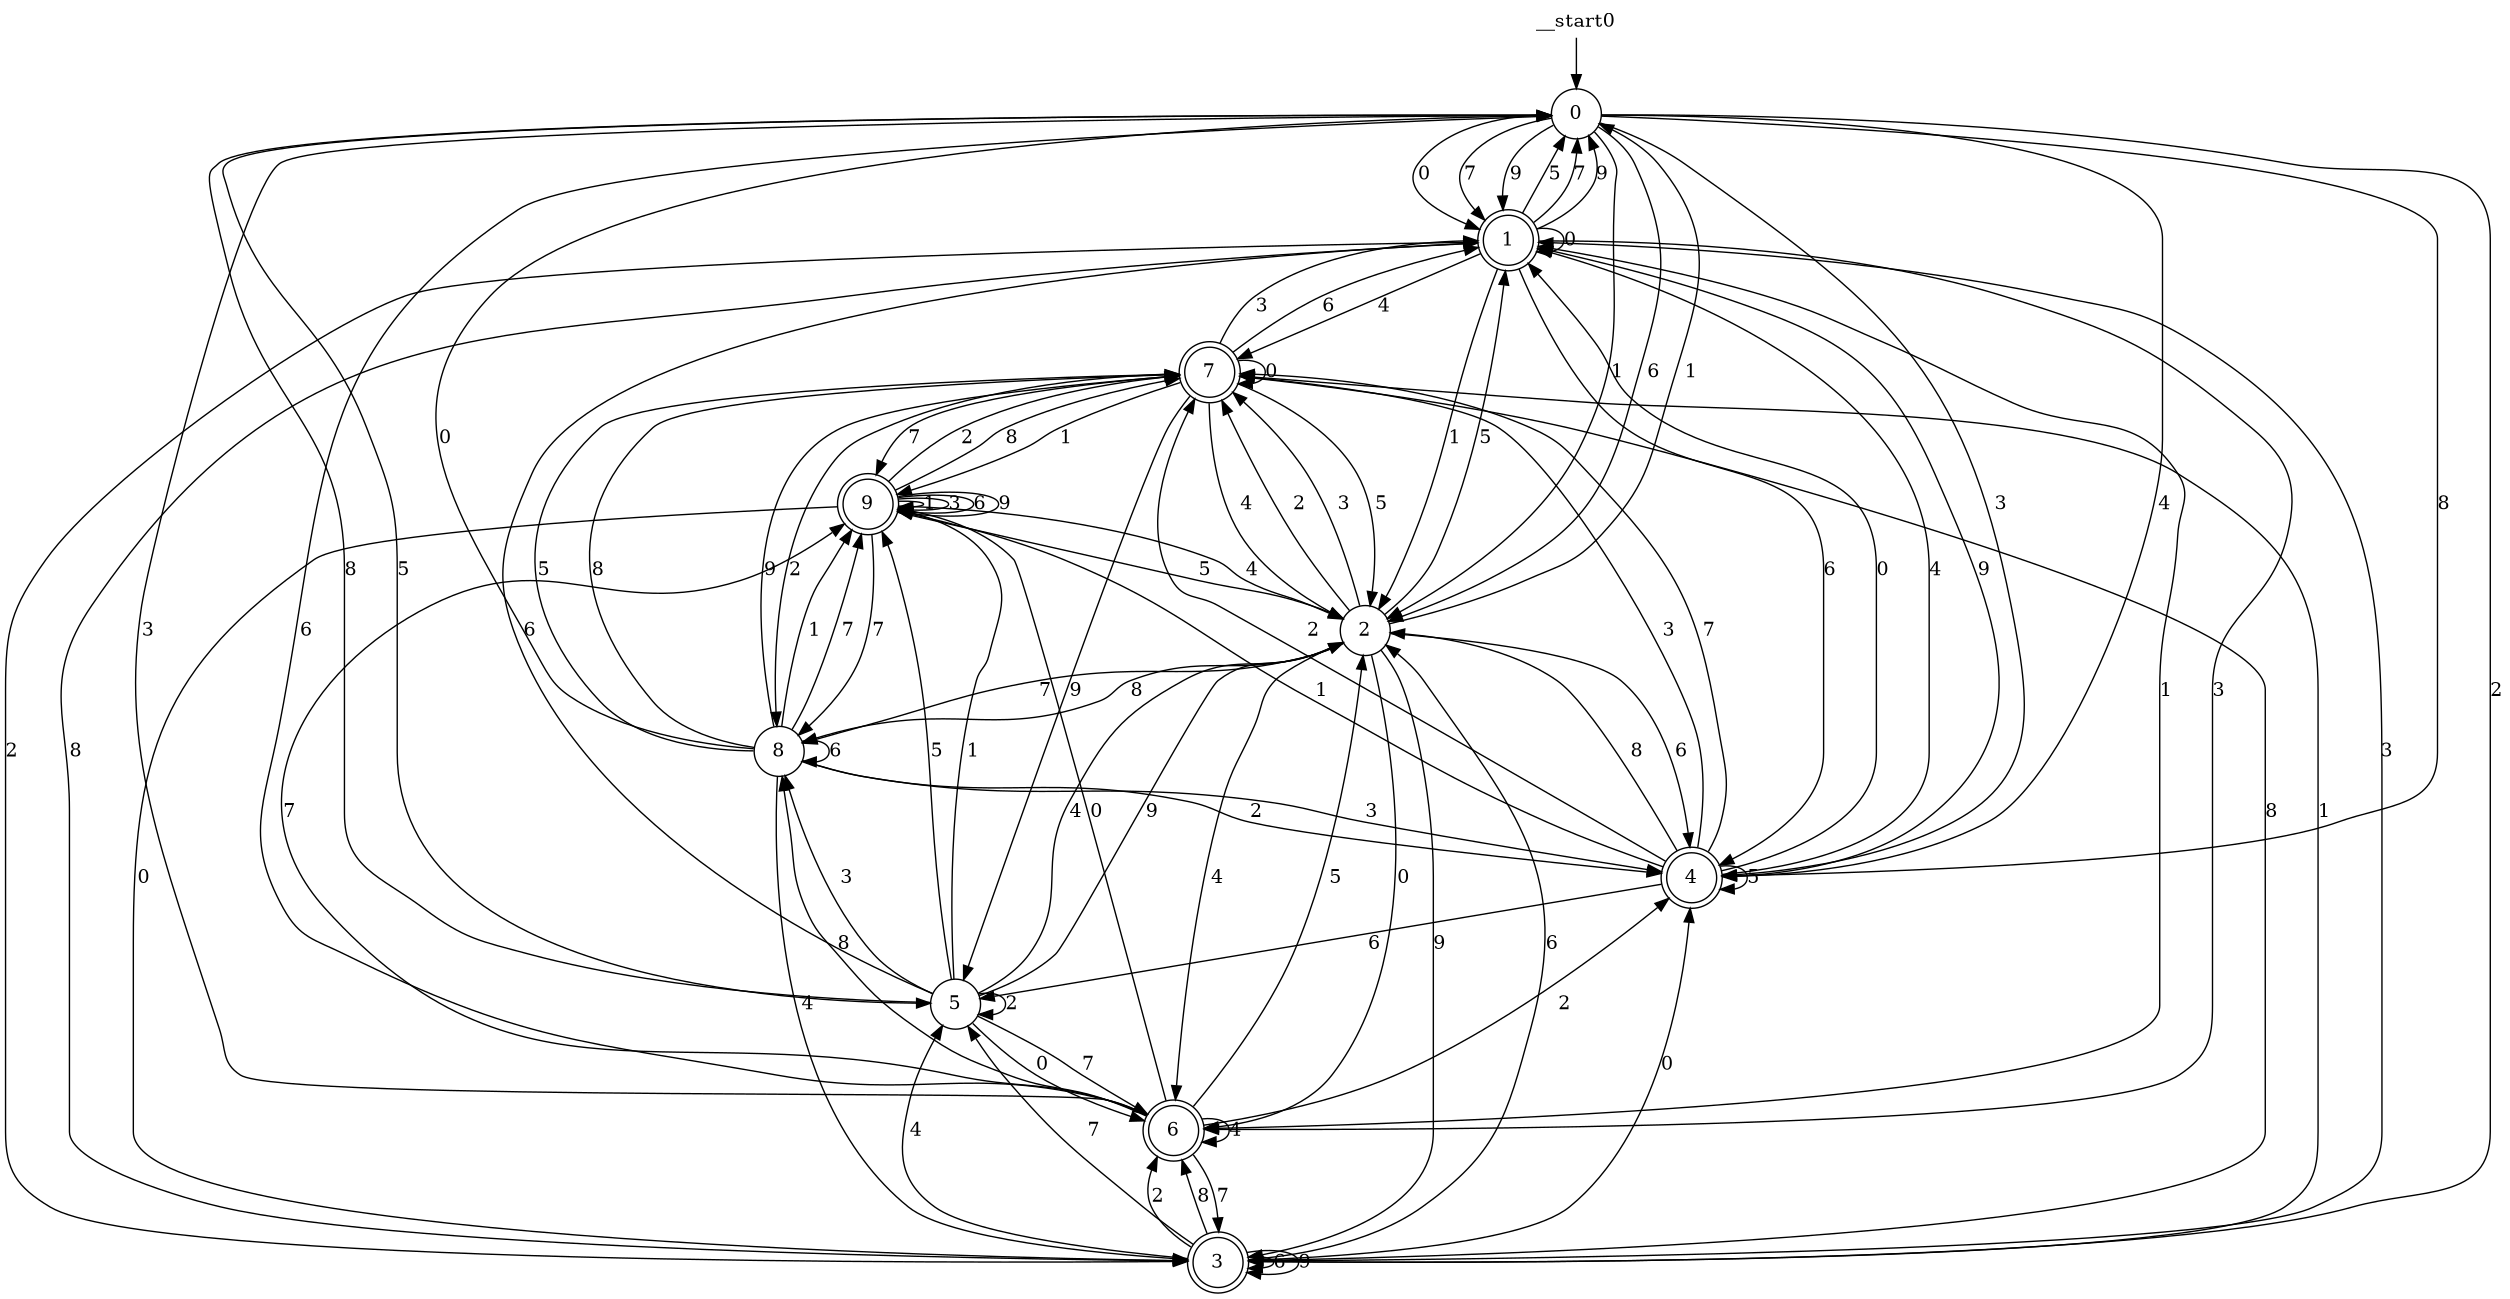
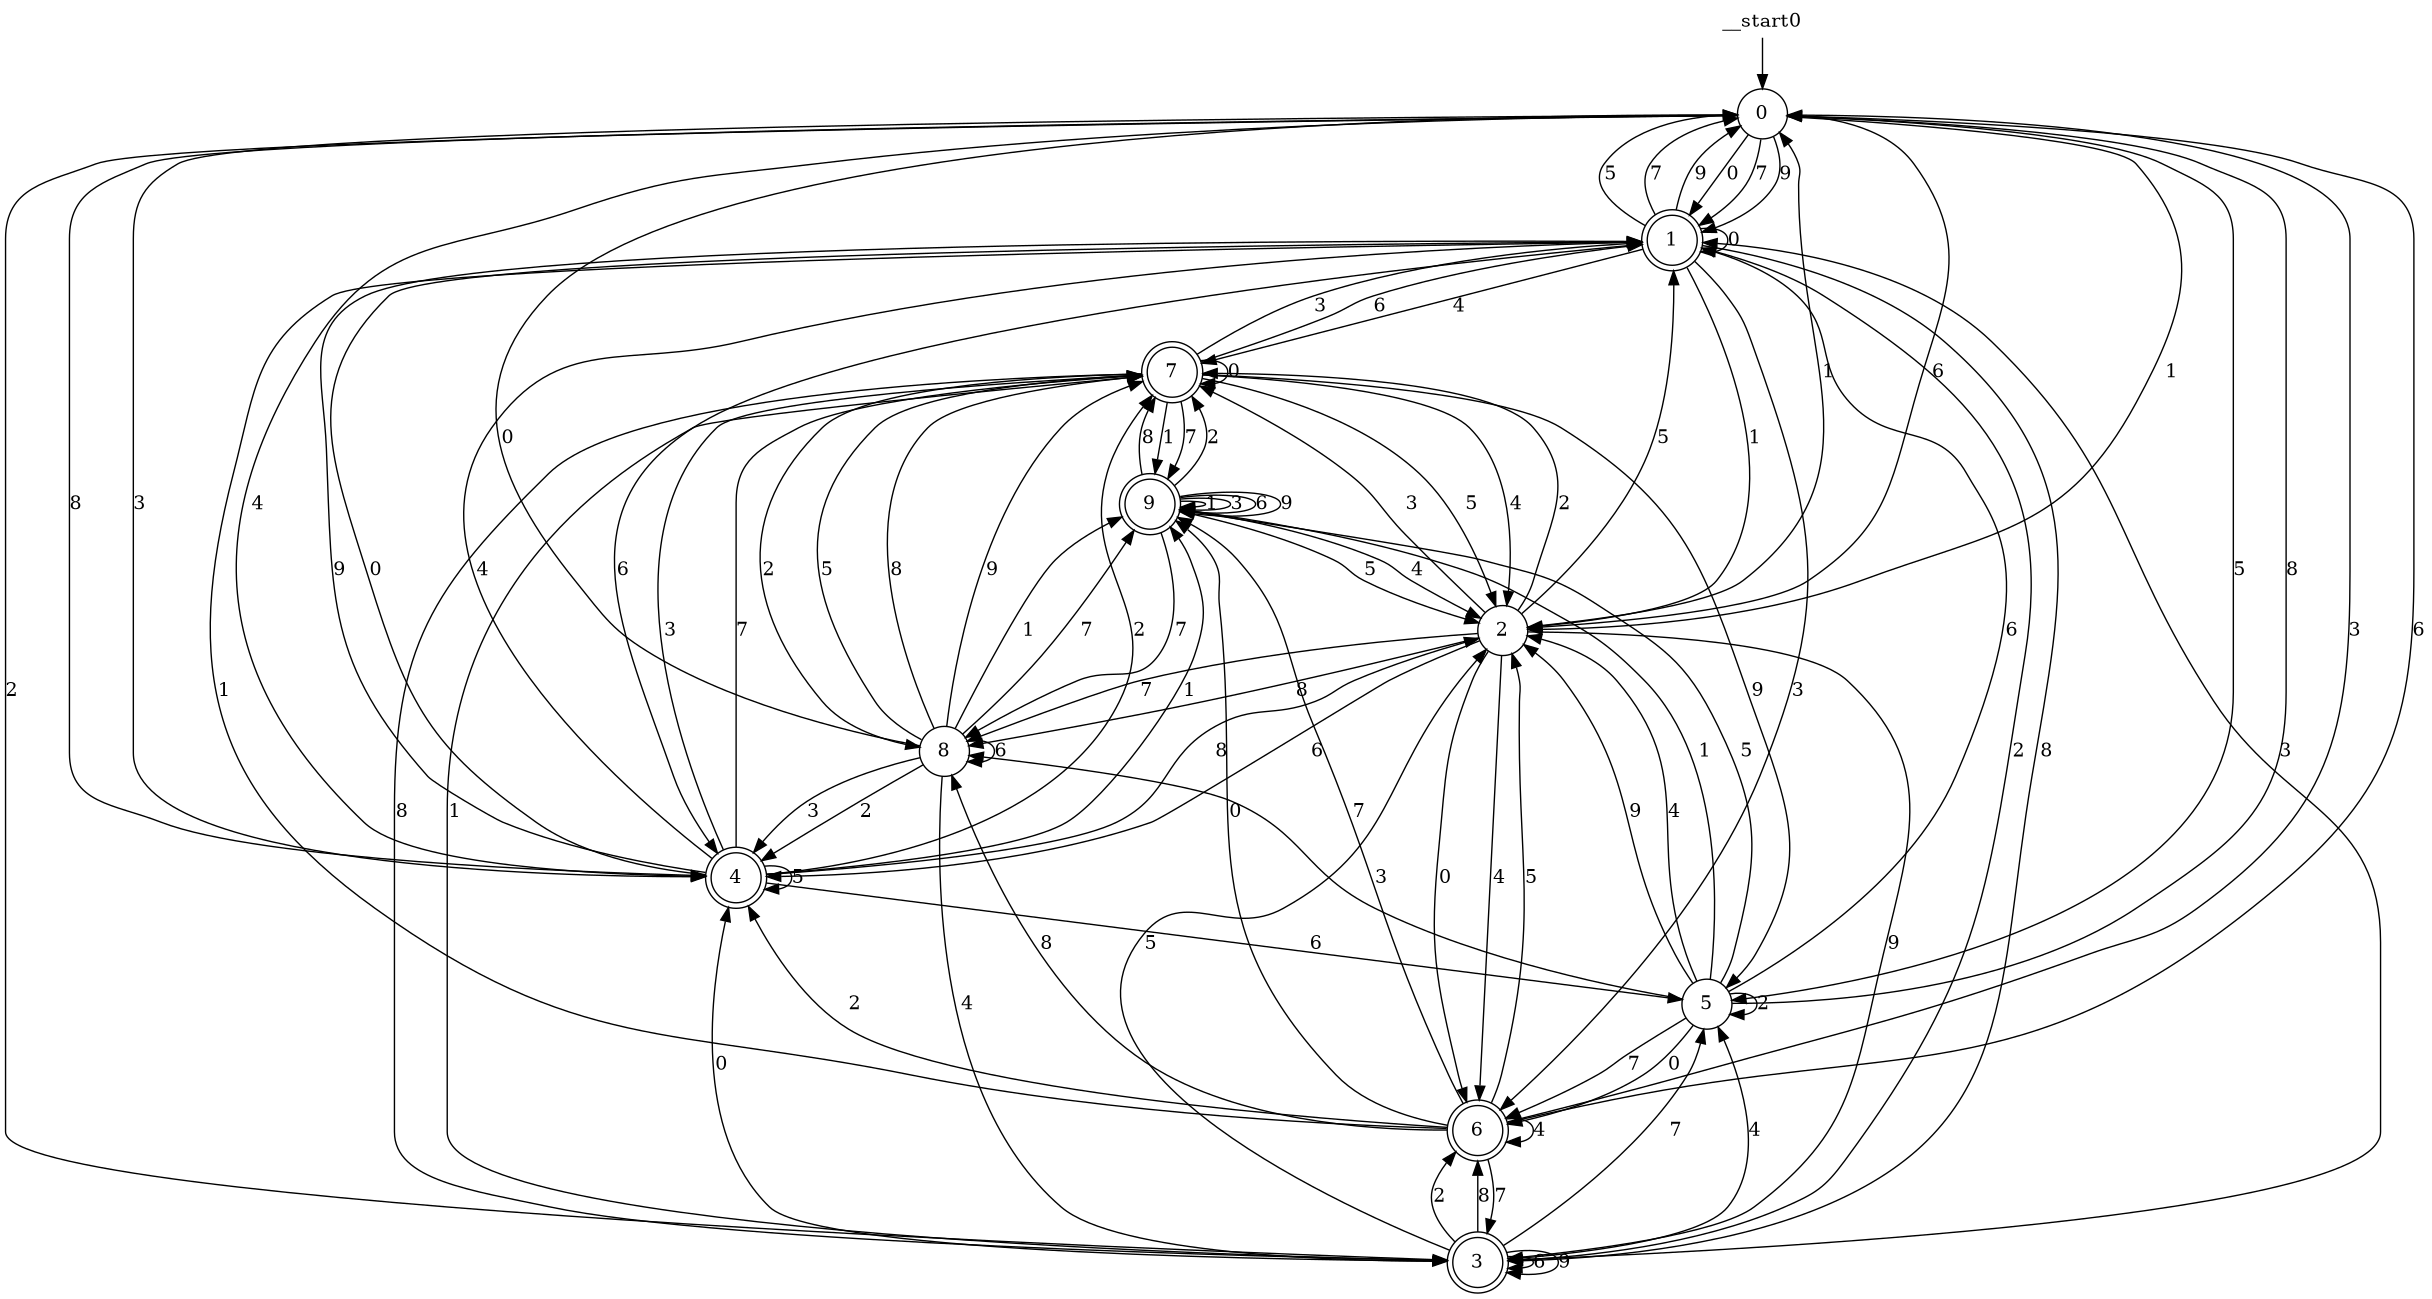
(1553, 944) -> (1151, 944)
(133, 1081) -> none
